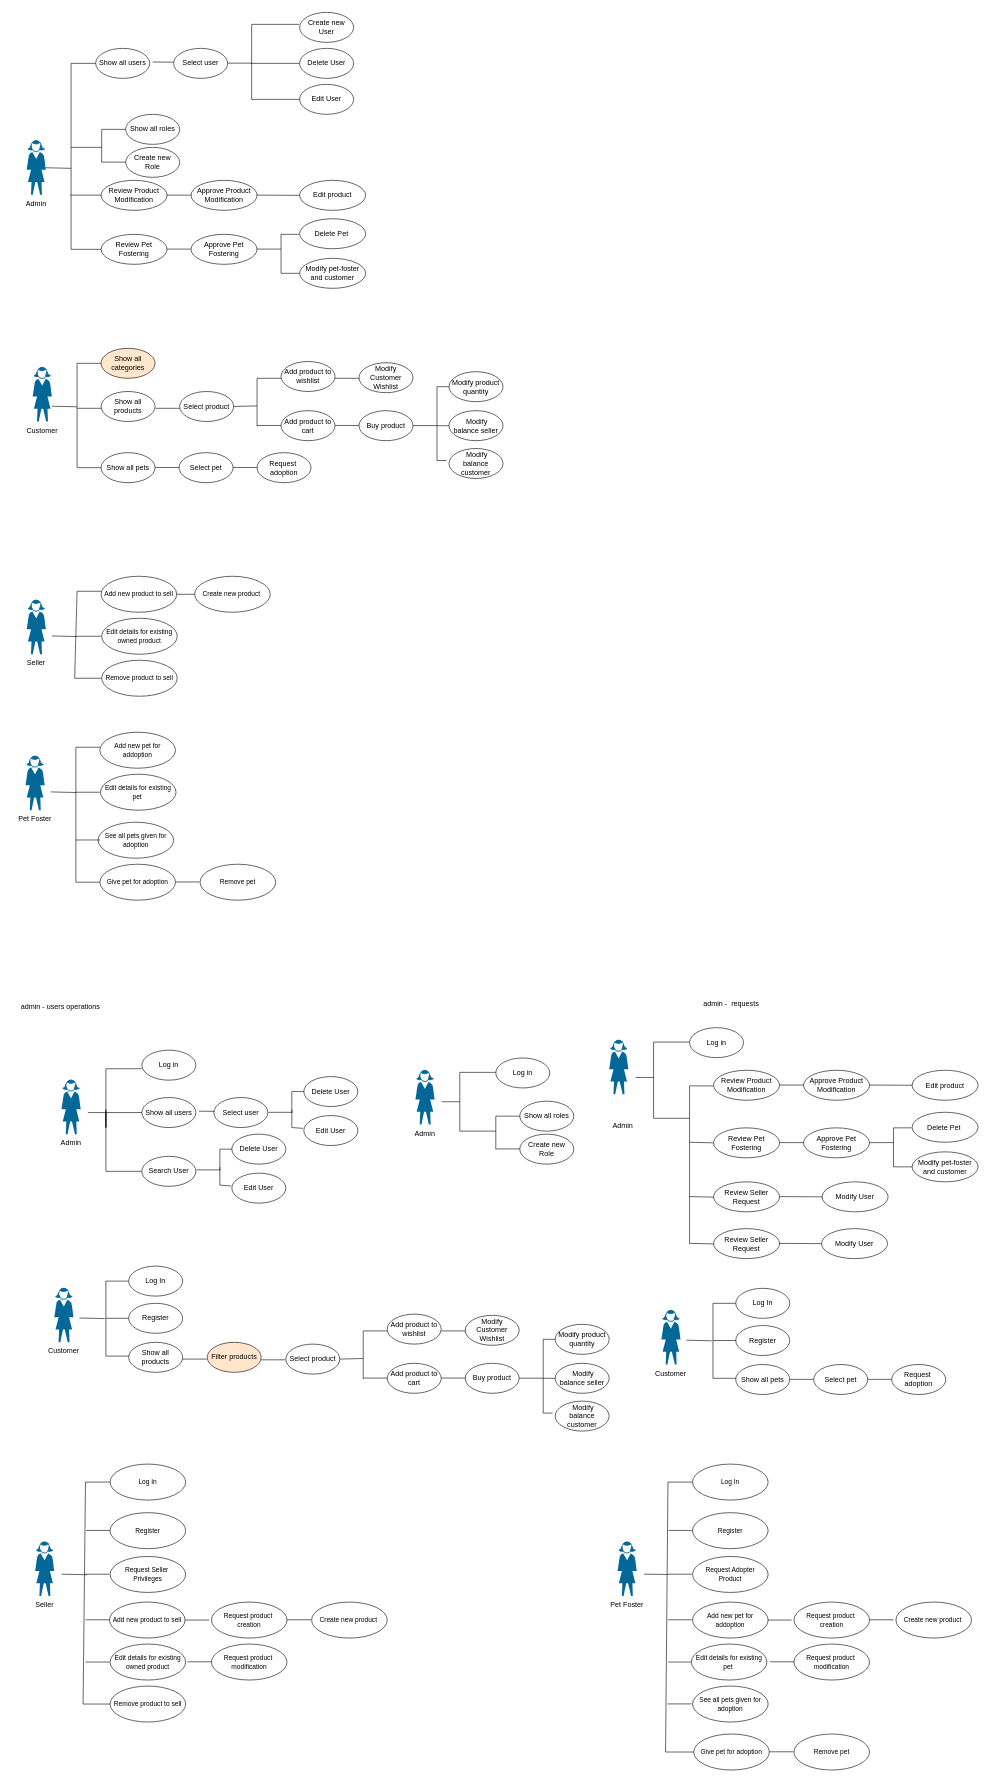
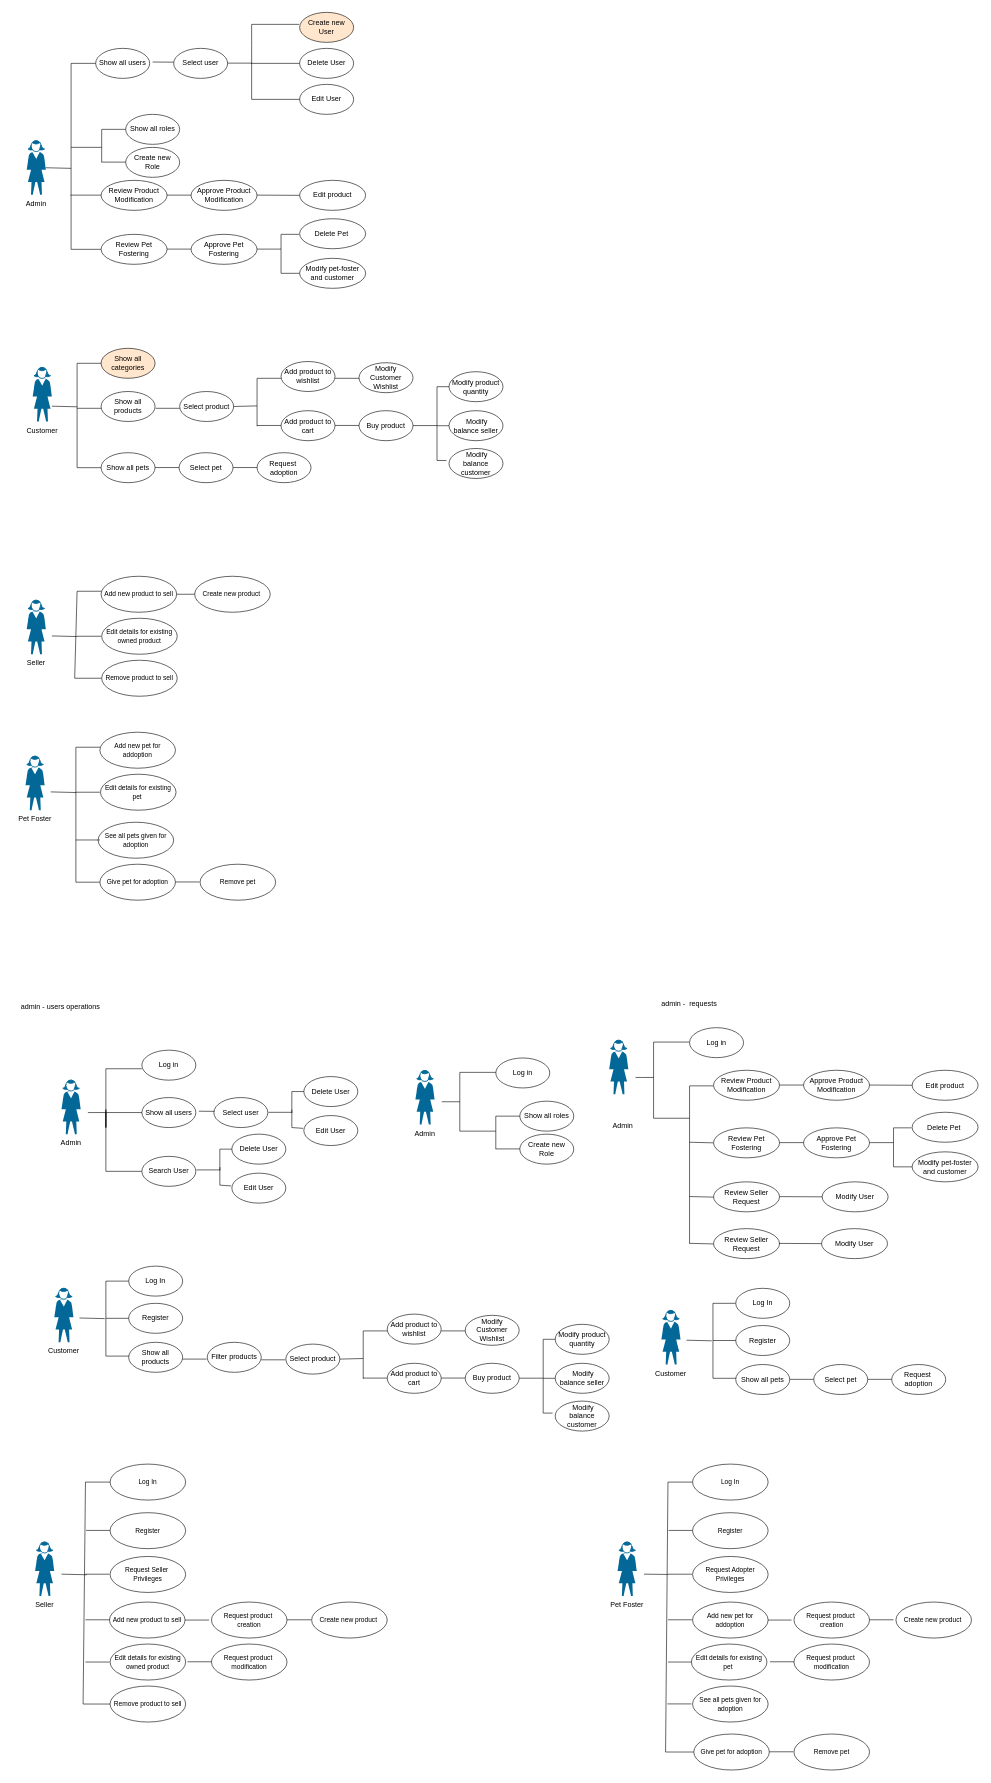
(327, 27) -> (327, 27)
(731, 1008) -> (689, 1008)
(234, 1358) -> (234, 1358)
(731, 1575) -> (731, 1575)
